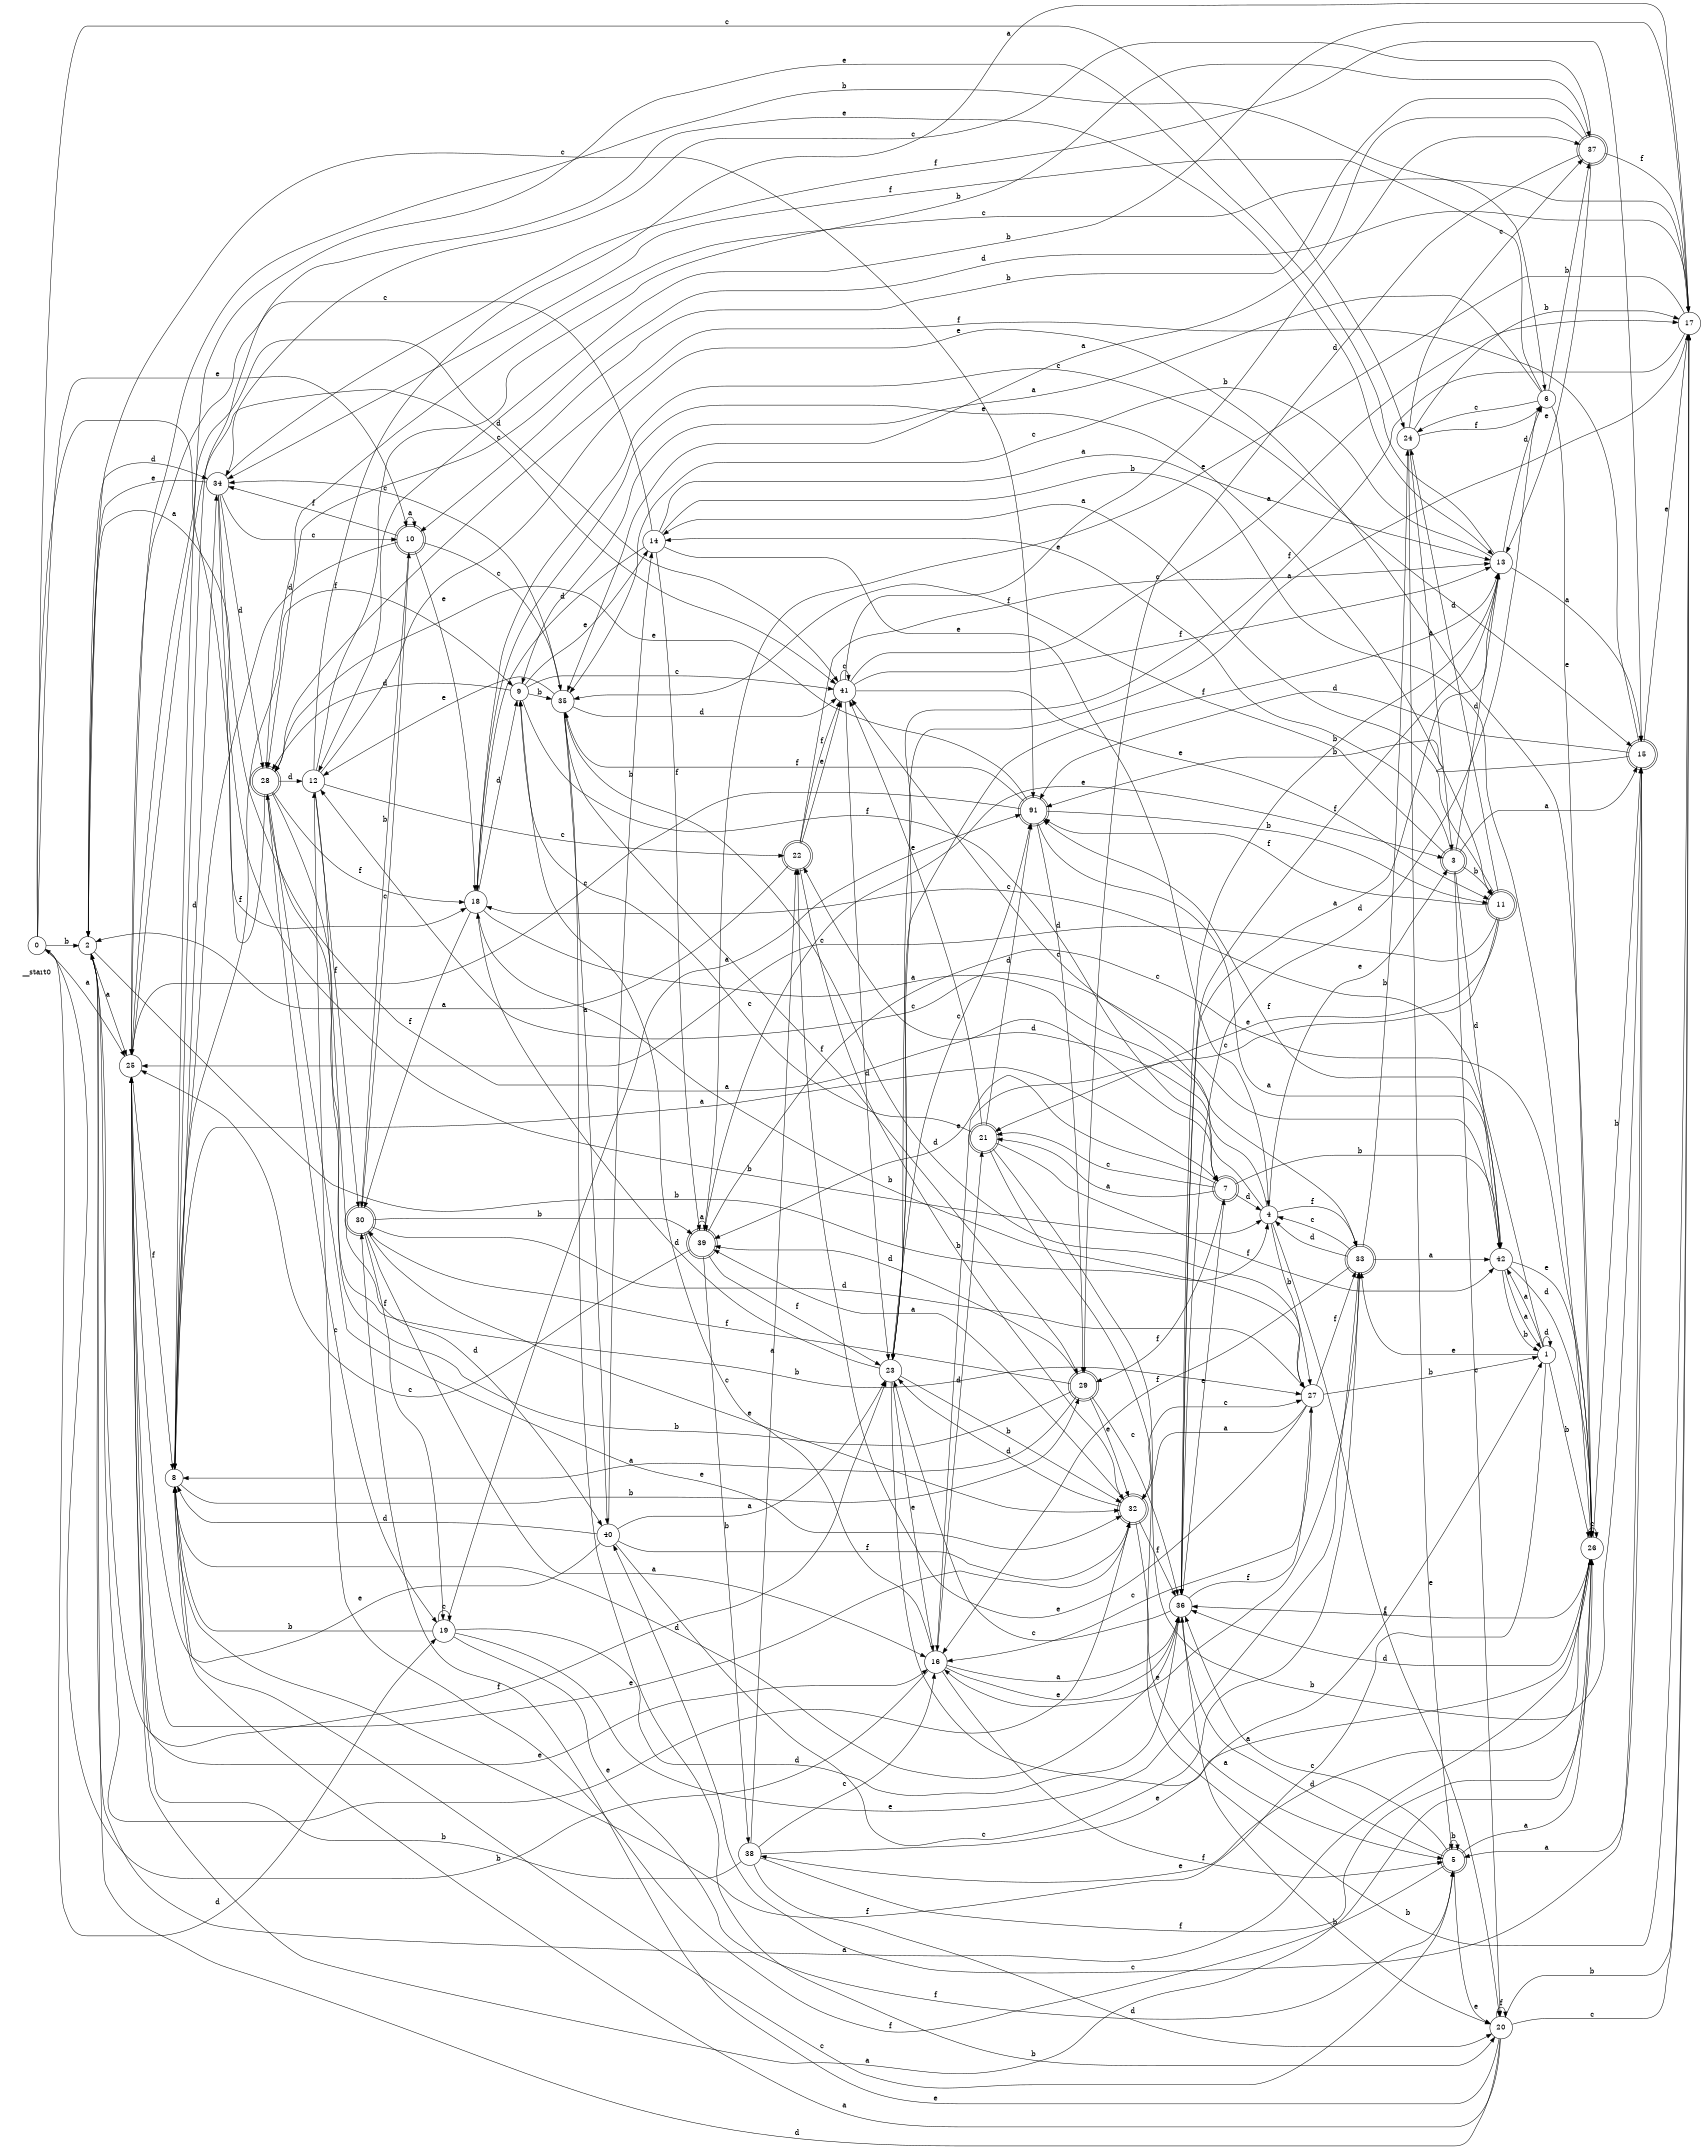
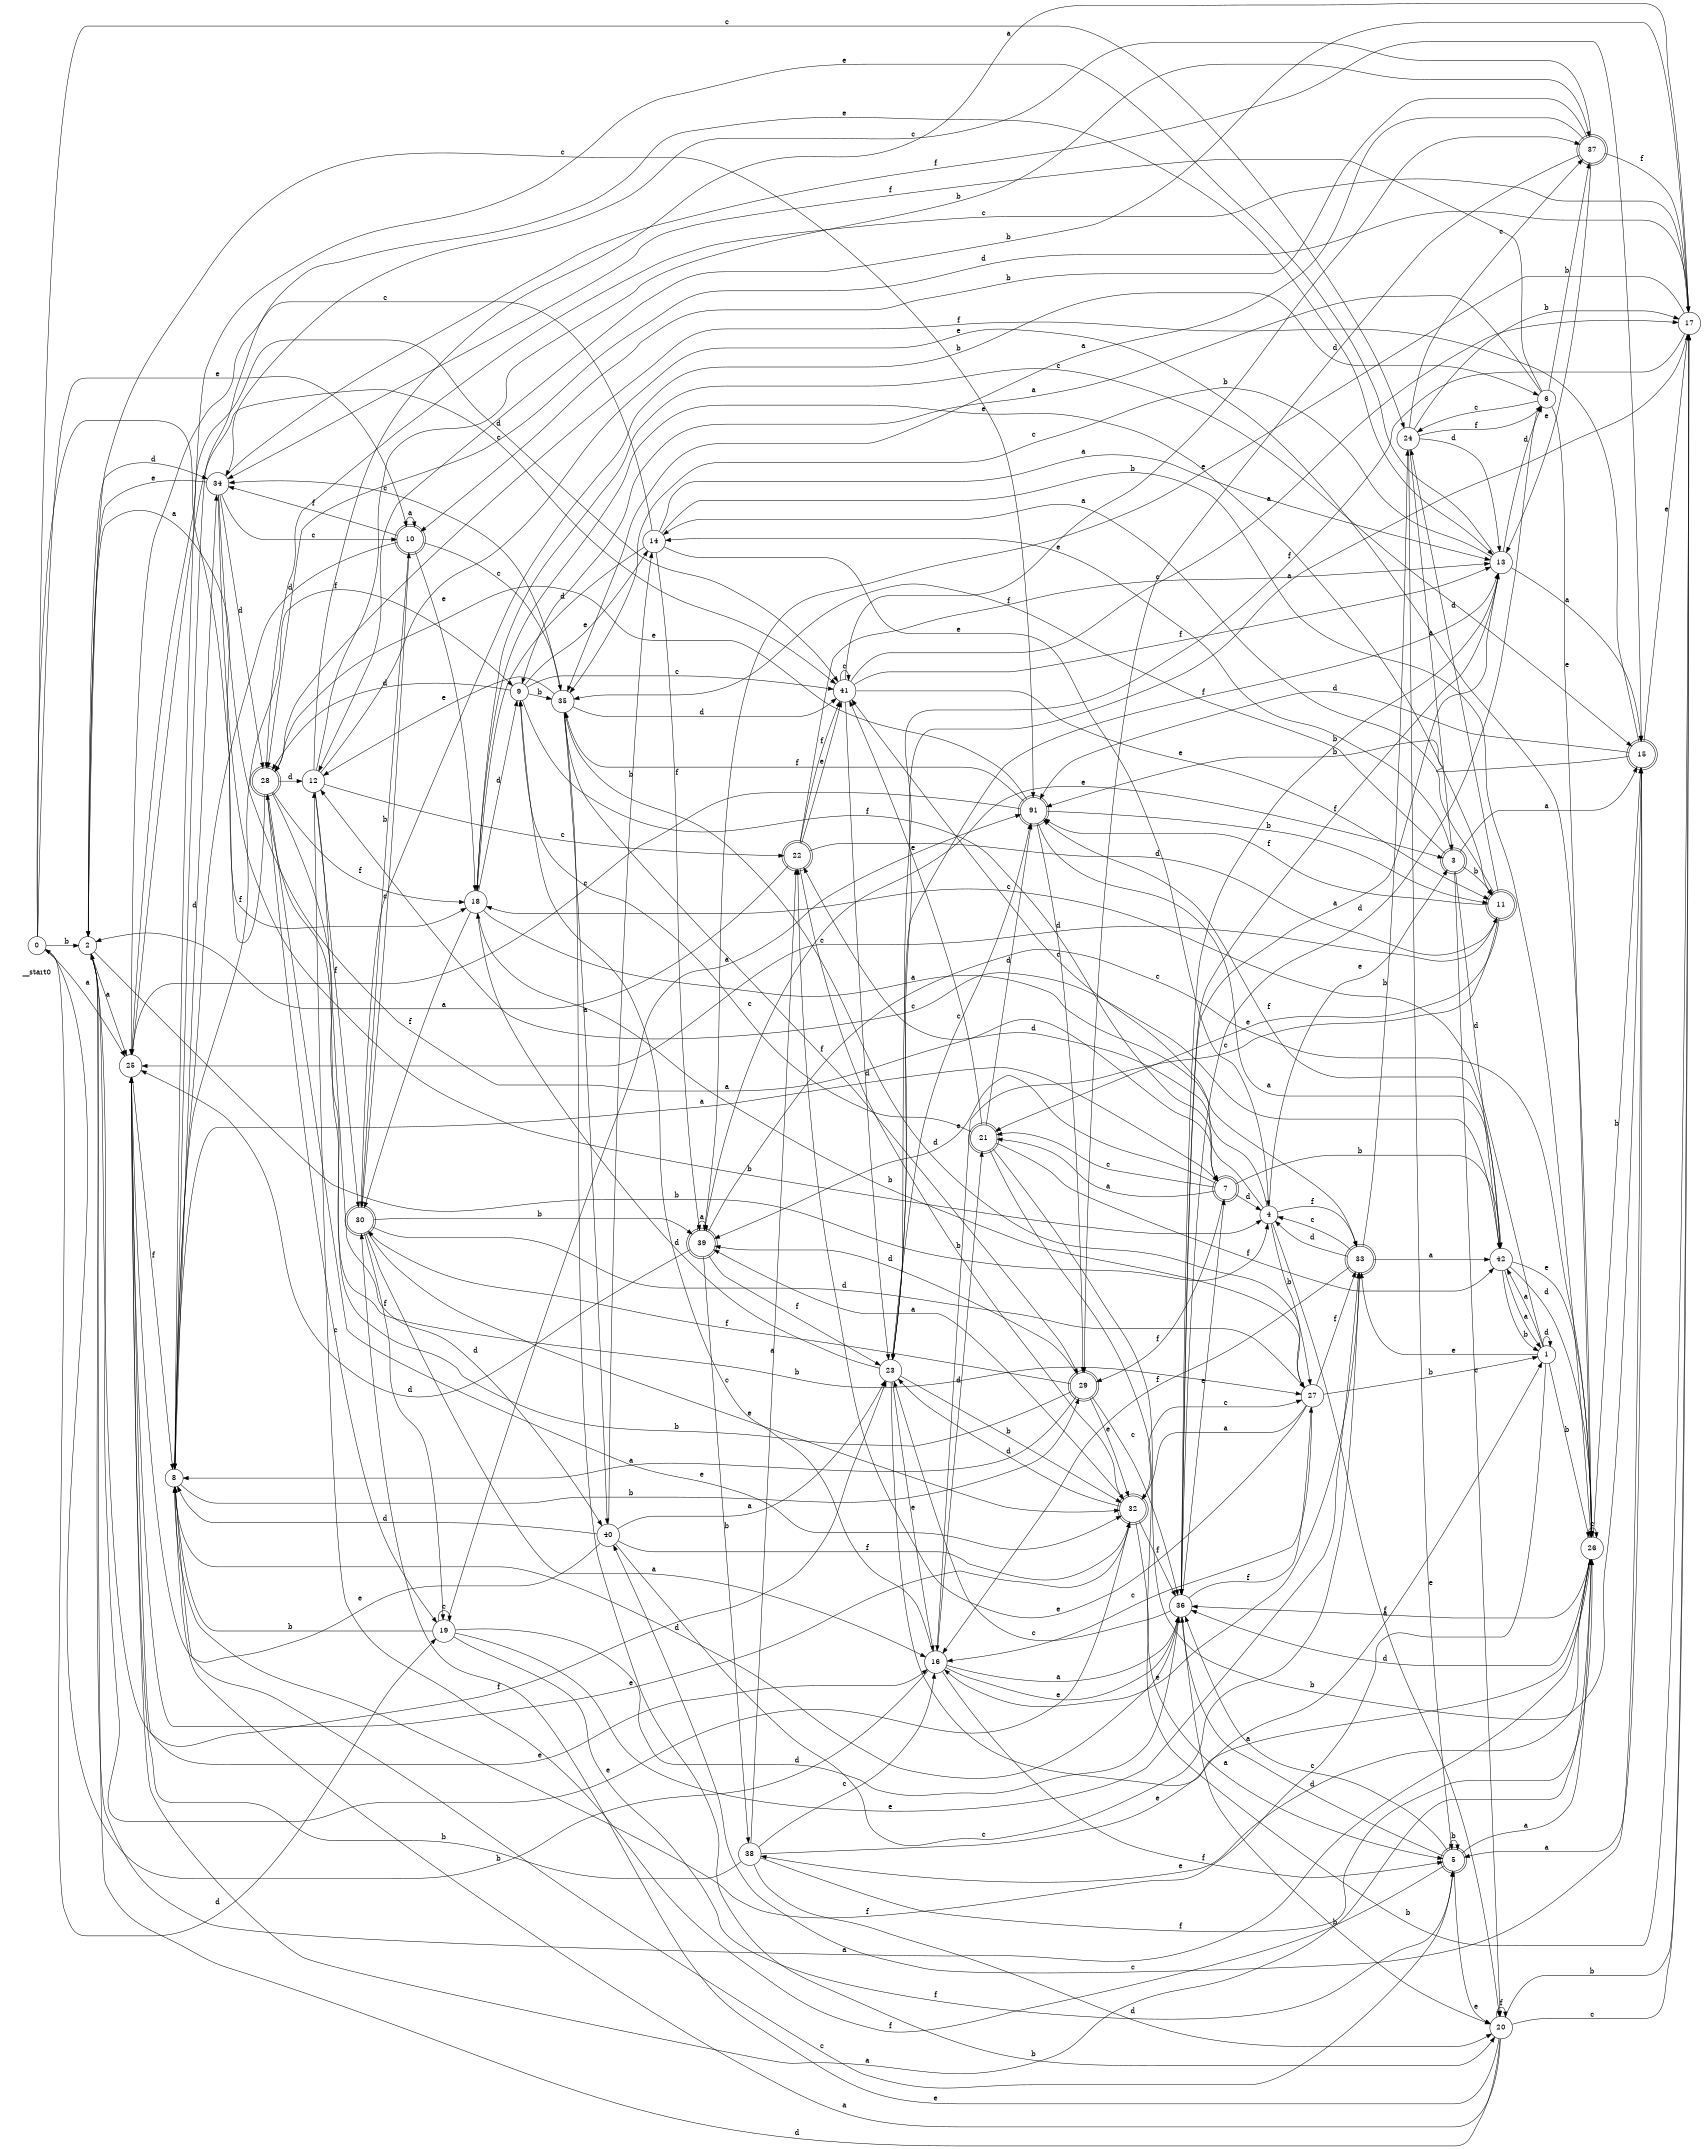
(517, 176) -> (673, 381)
(1477, 721) -> (1485, 471)
none -> (1167, 859)
(410, 1390) -> (410, 1390)
